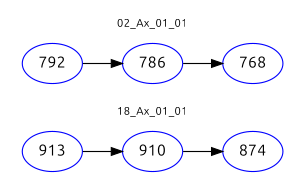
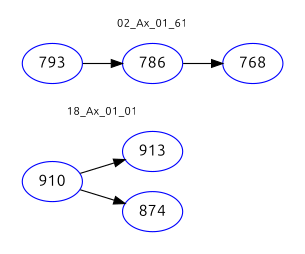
(153, 24) -> (153, 24)
(52, 63) -> (52, 63)
(97, 151) -> (97, 168)
